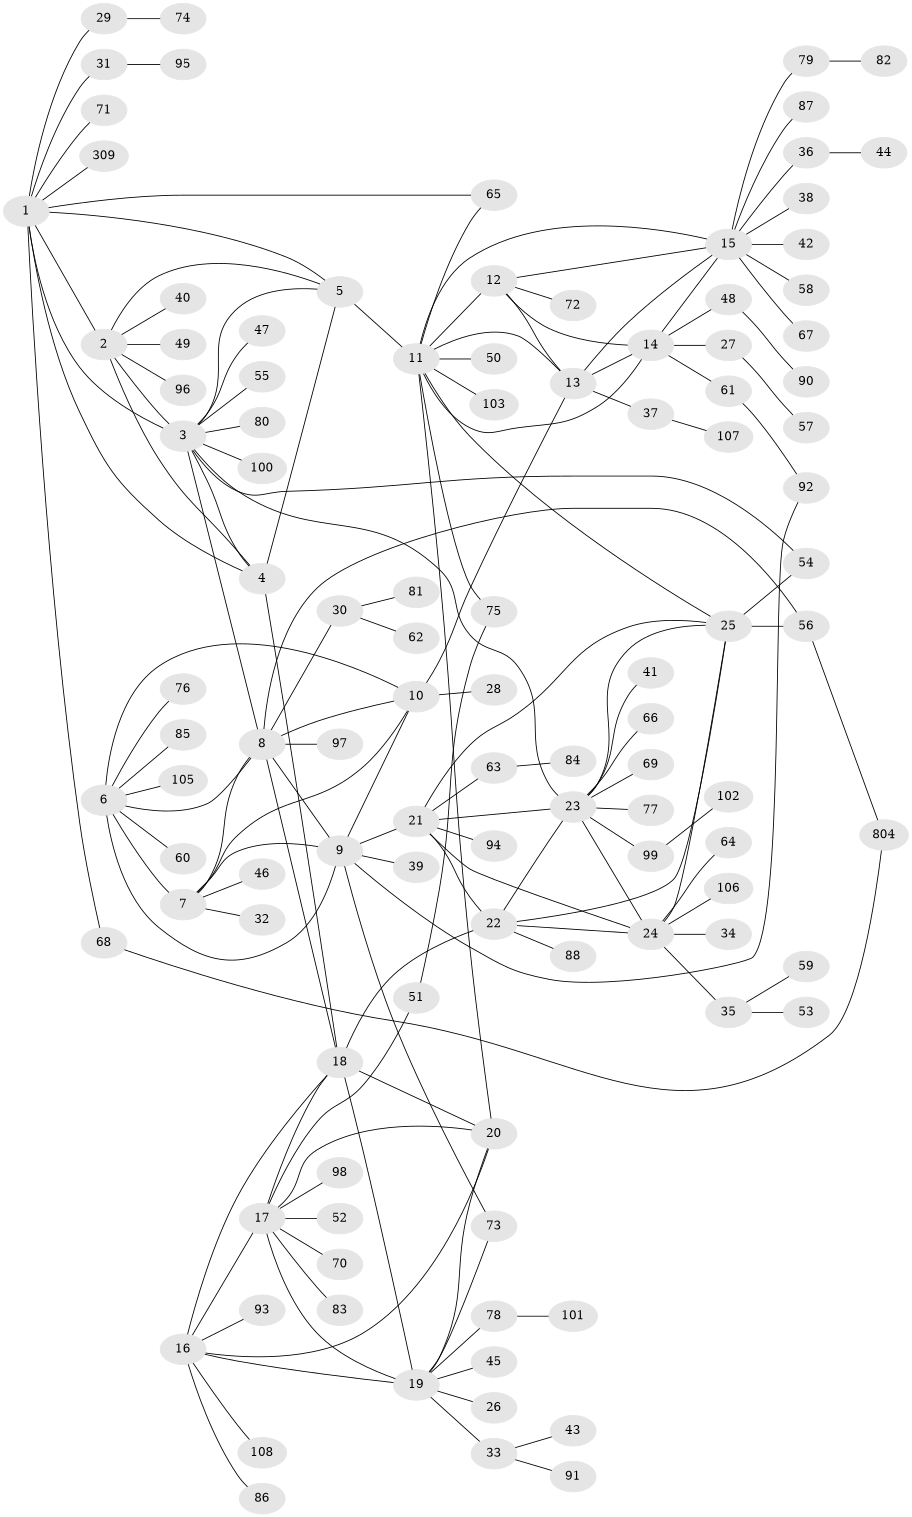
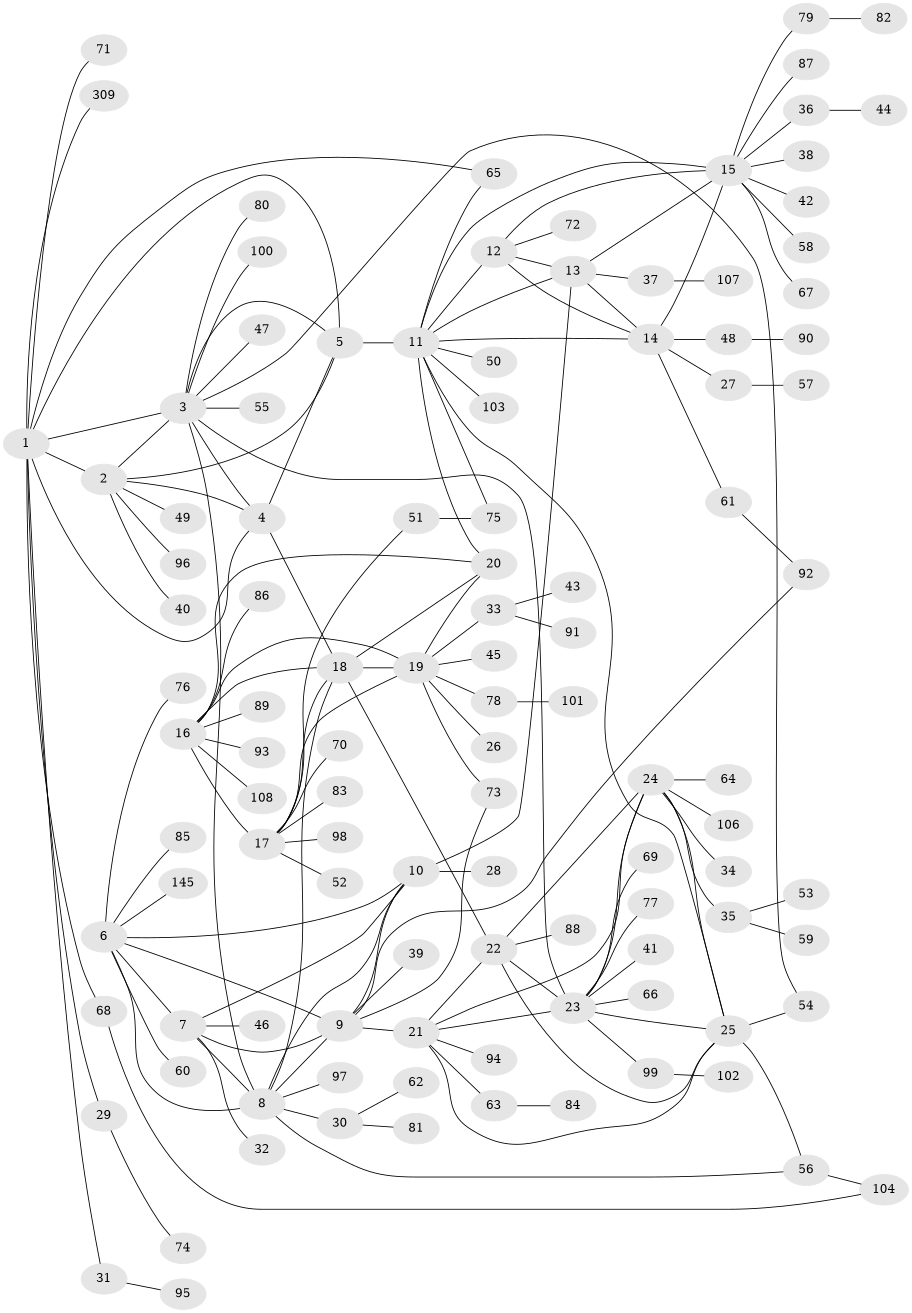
none -> (262, 707)
(183, 781) -> (183, 883)
(884, 835) -> (884, 1190)
(352, 1135) -> none
